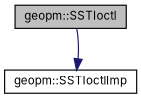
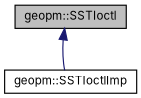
(78, 44) -> (63, 55)
